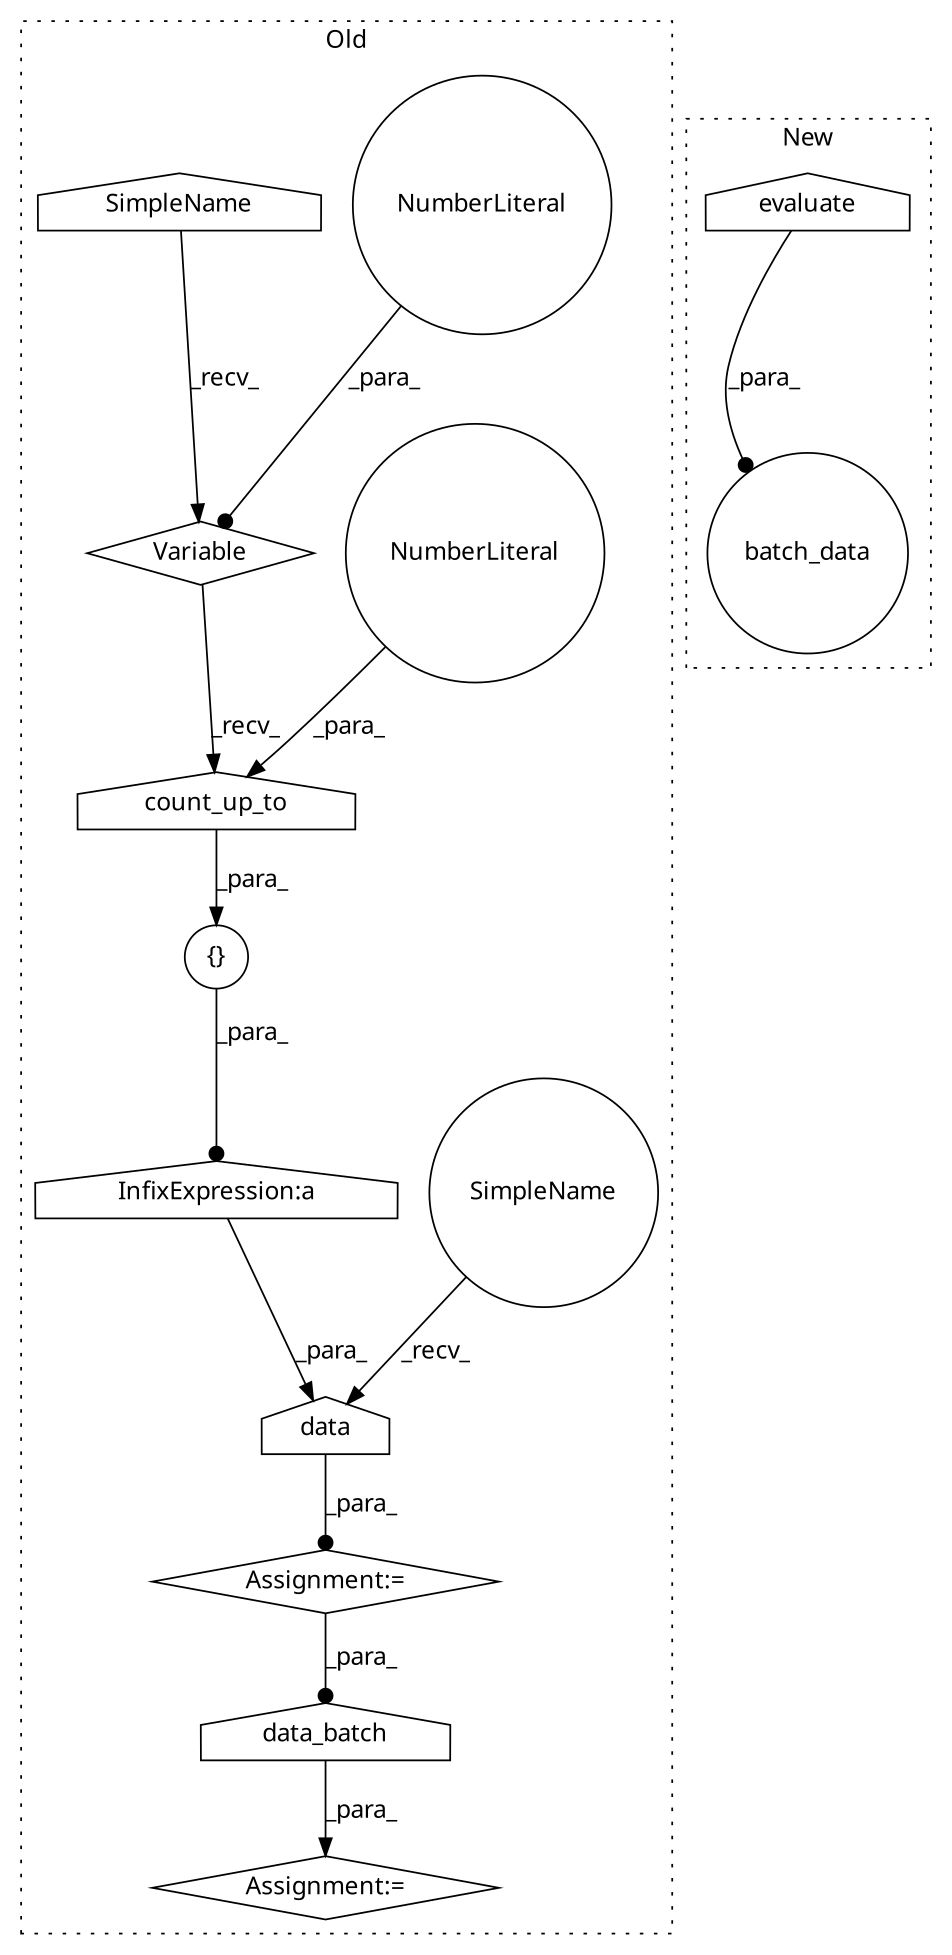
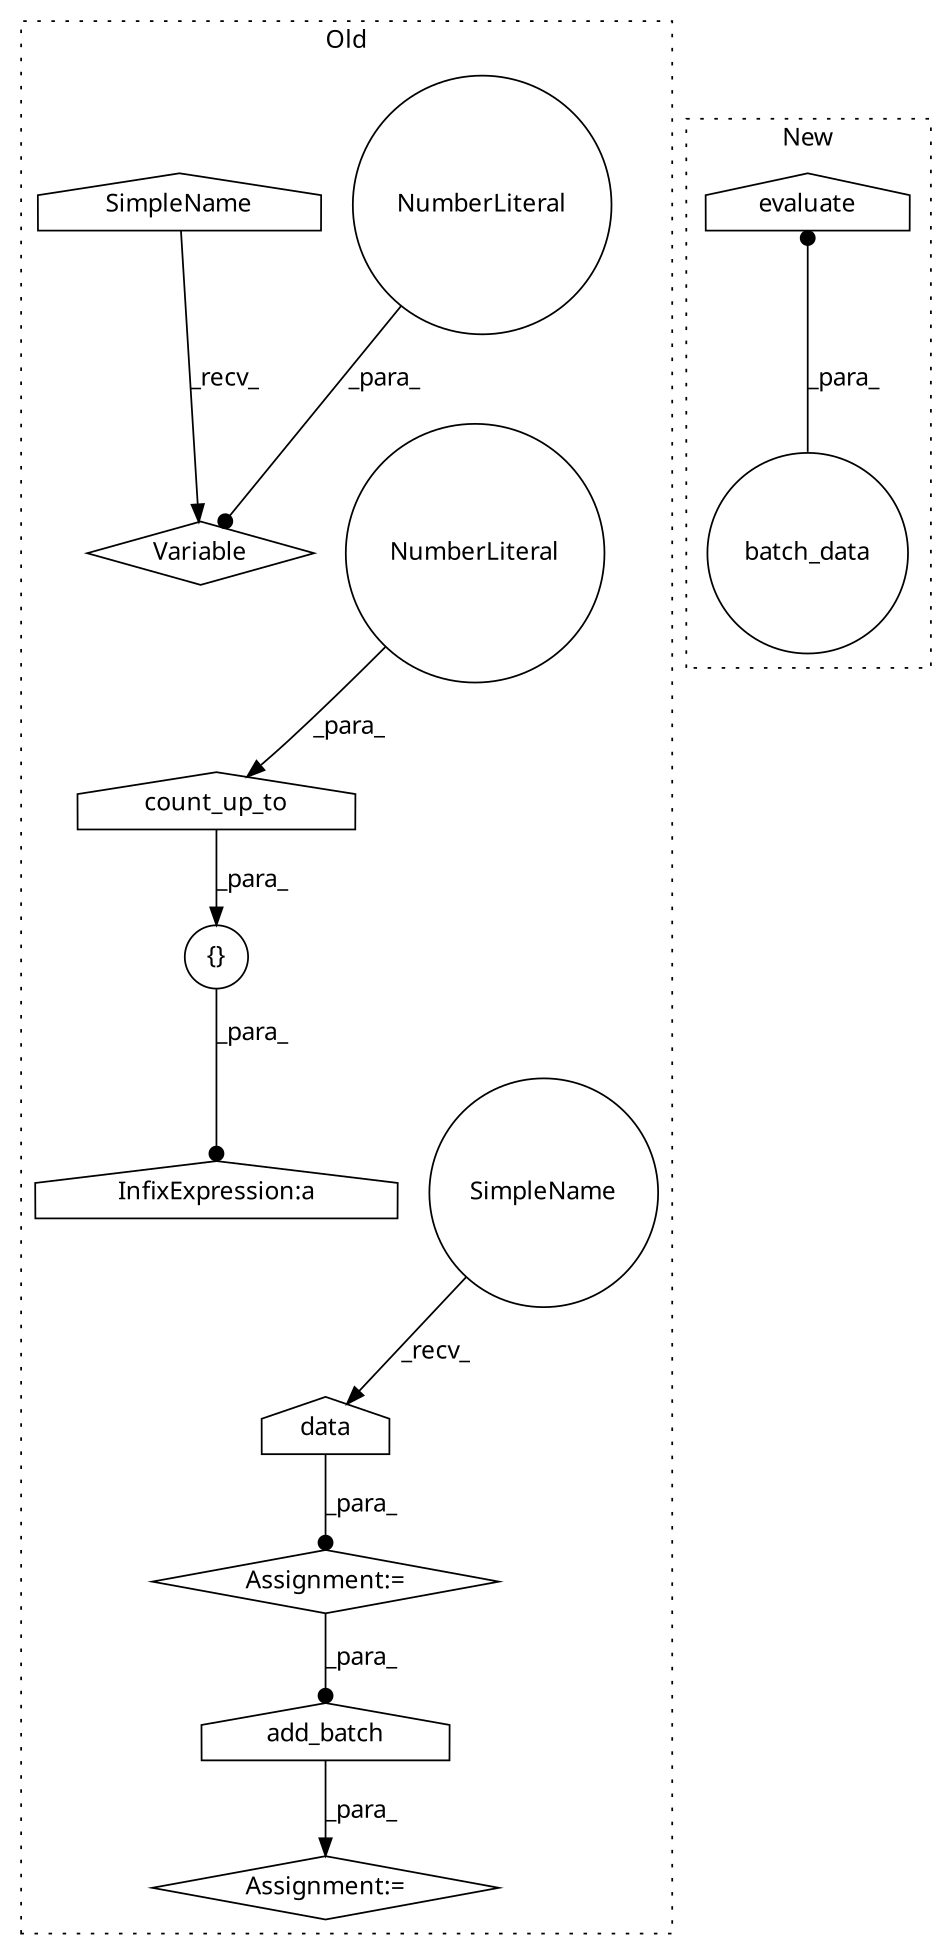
(736, 340) -> (808, 348)
(208, 670) -> none
(267, 1301) -> none
(326, 1735) -> (326, 1735)
